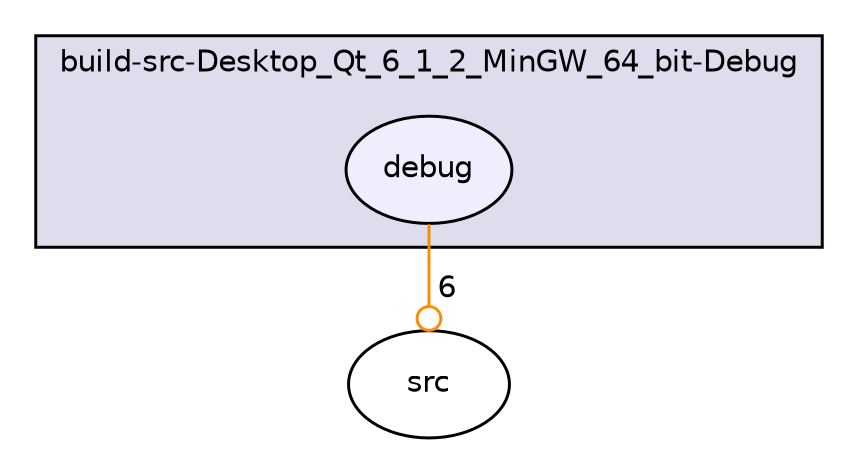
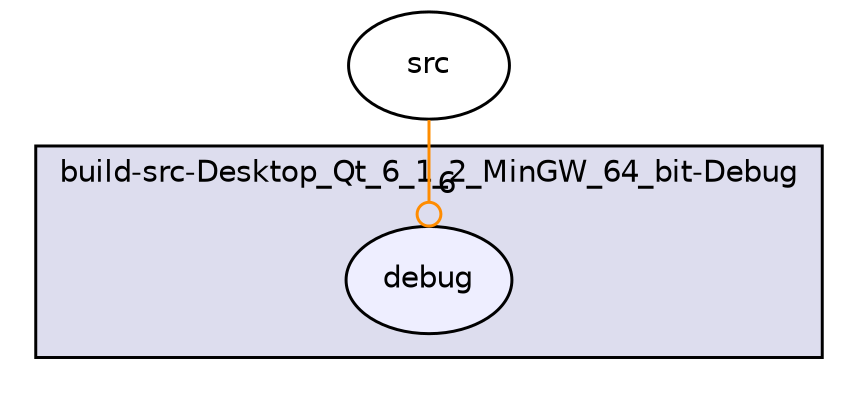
(429, 265) -> (429, 165)
